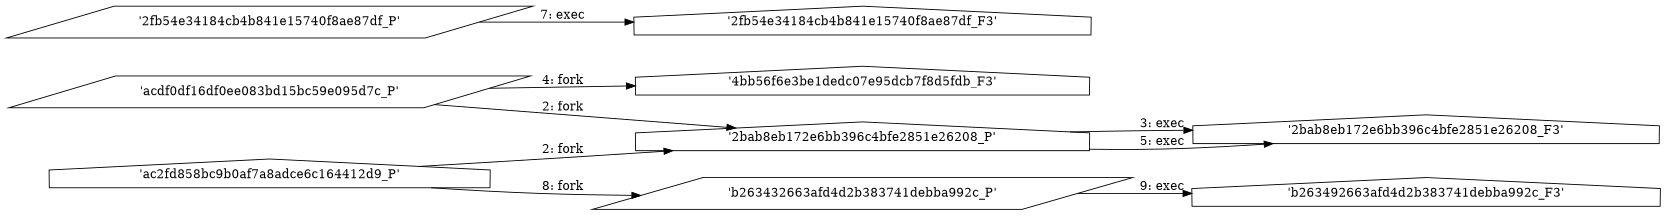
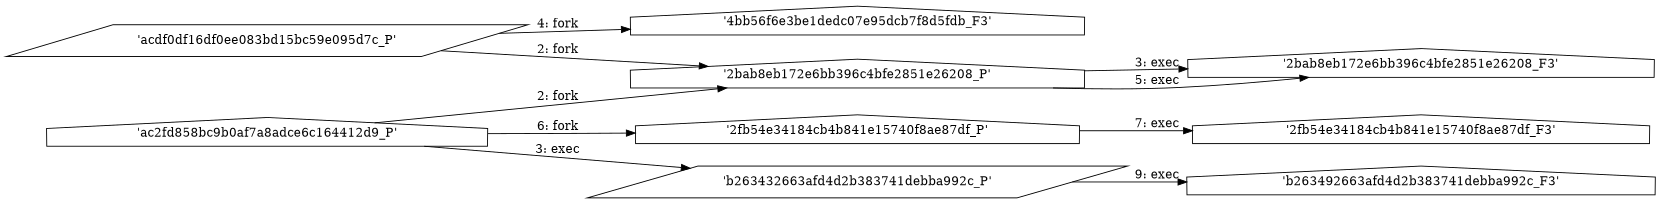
(270, 22) -> (857, 131)
none -> (557, 133)
(563, 187) -> (558, 150)
